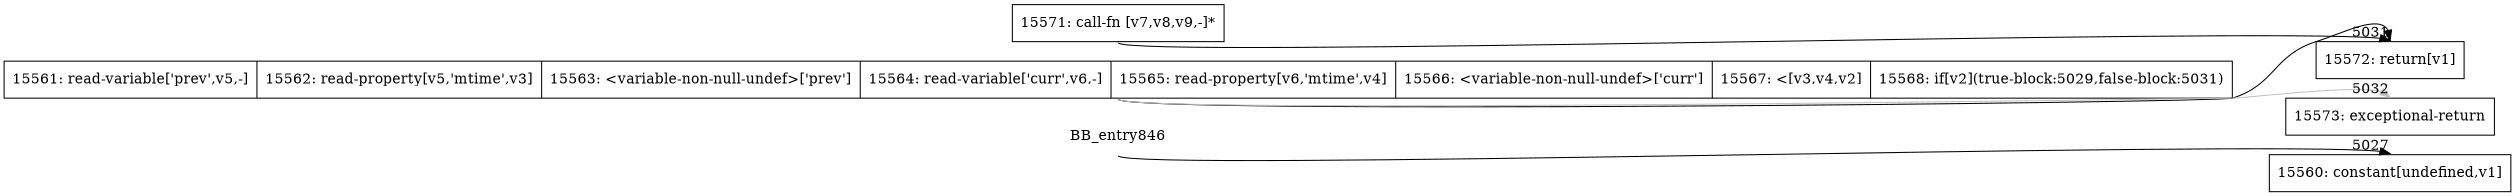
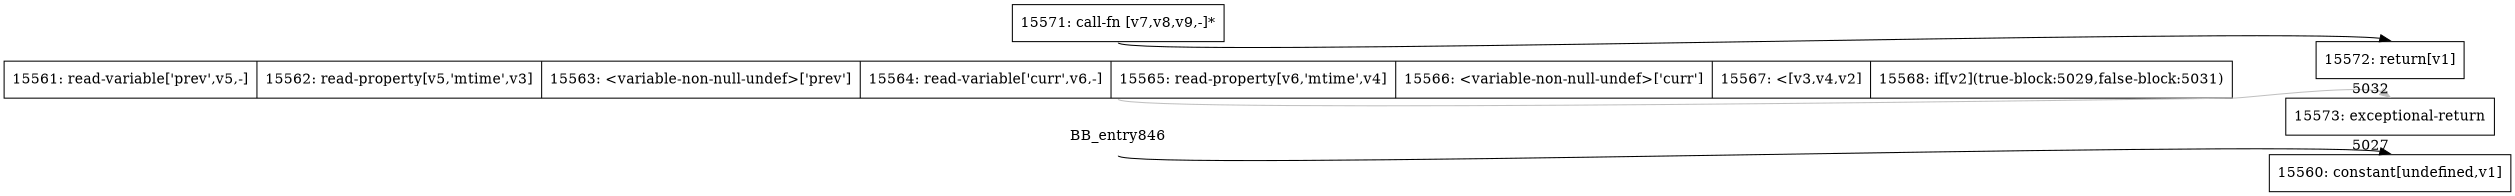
(1765, 105) -> none
